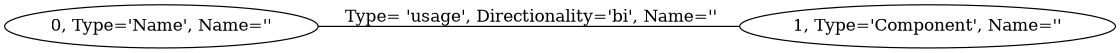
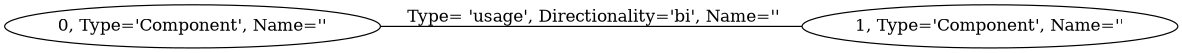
(161, 26) -> (193, 26)
